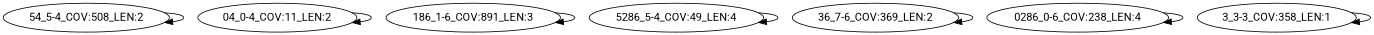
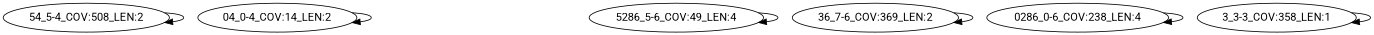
(277, 18) -> (277, 18)
(473, 18) -> none
(676, 18) -> (676, 18)
